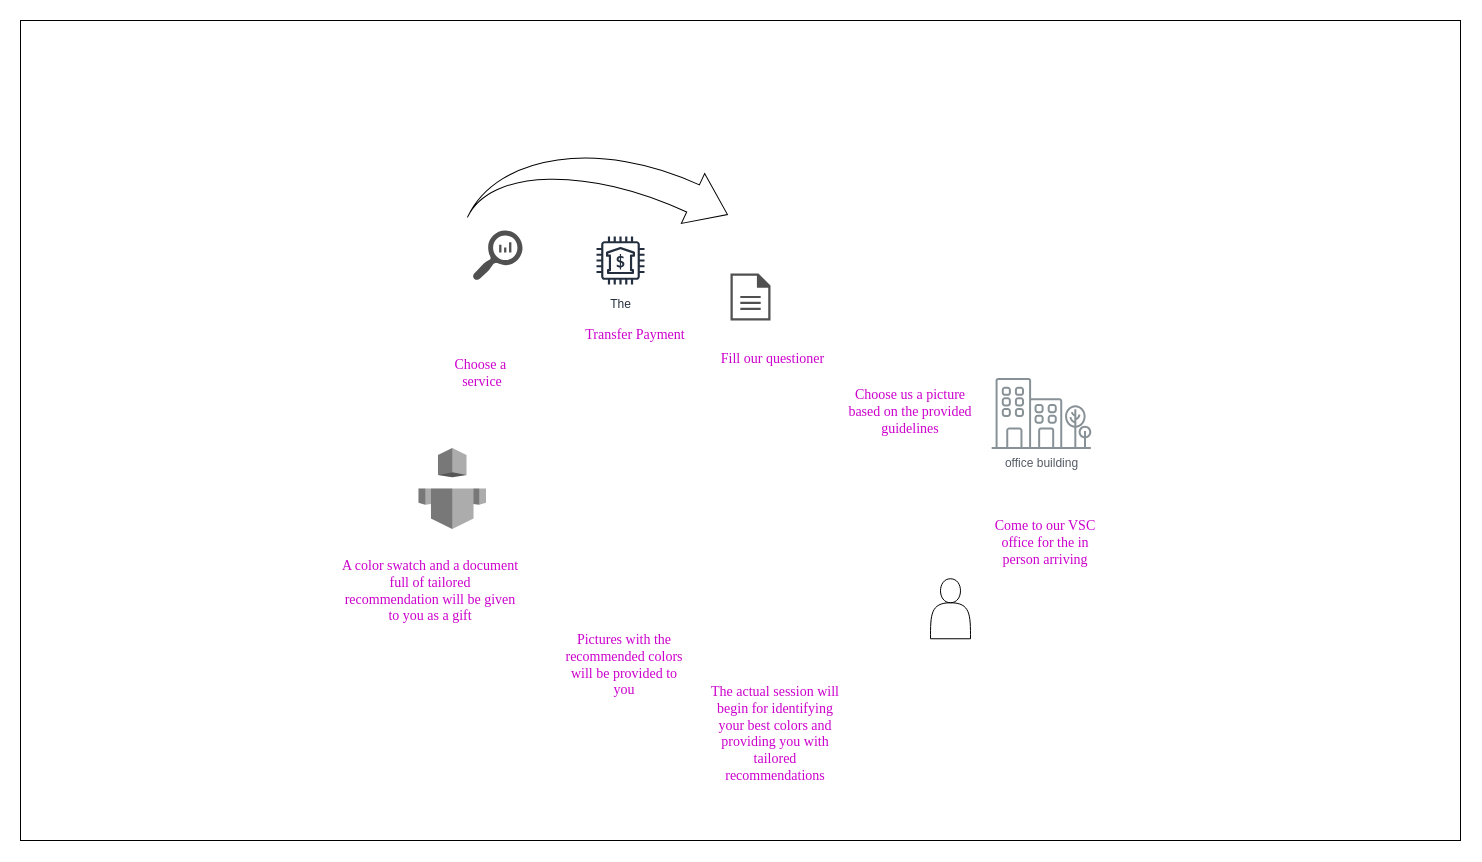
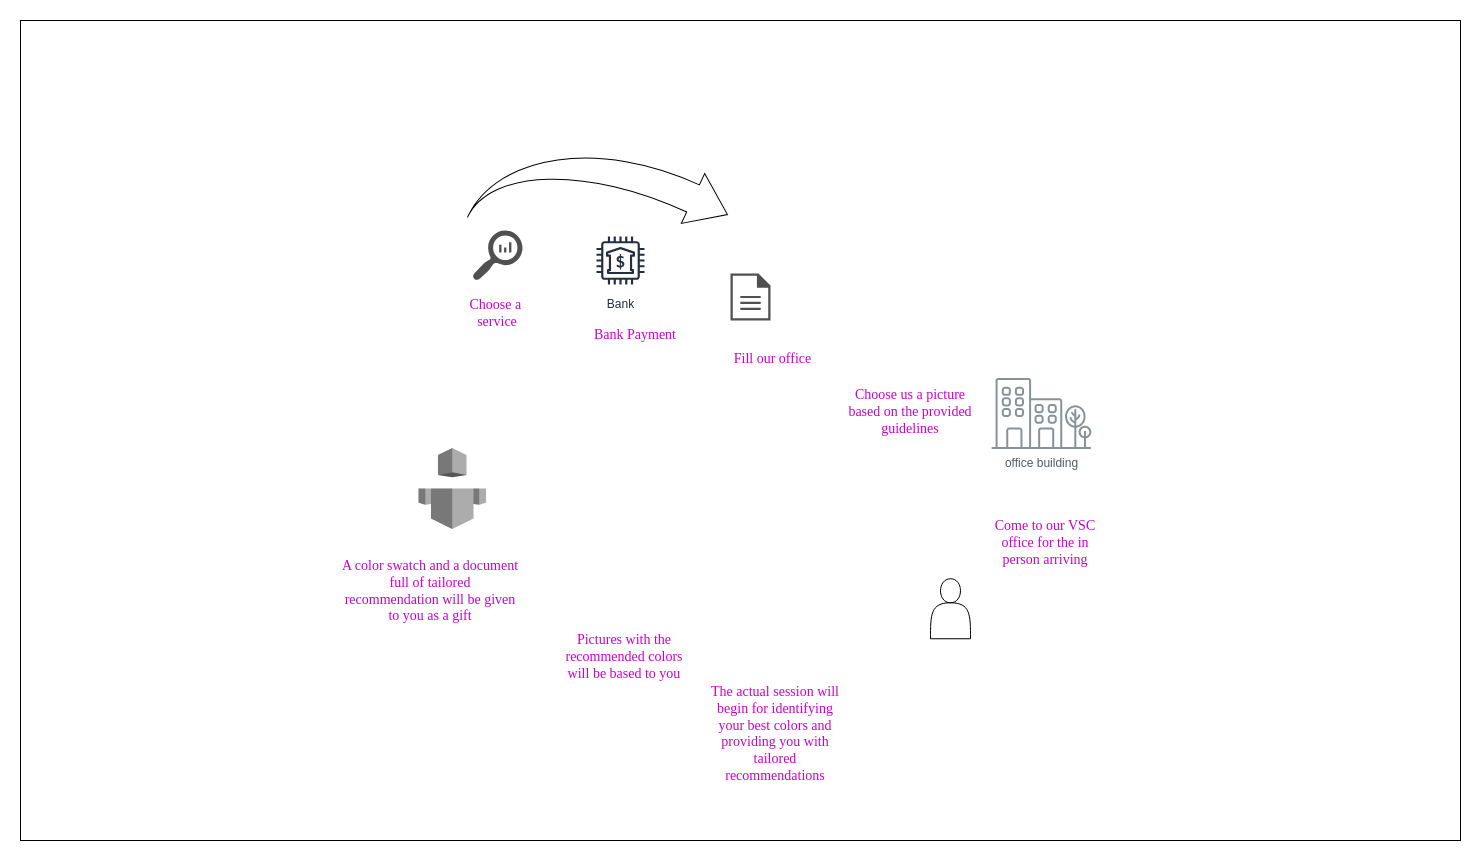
(621, 305) -> (621, 305)
(636, 336) -> (636, 336)
(773, 360) -> (773, 360)
(483, 391) -> (498, 331)
(625, 666) -> (625, 666)
